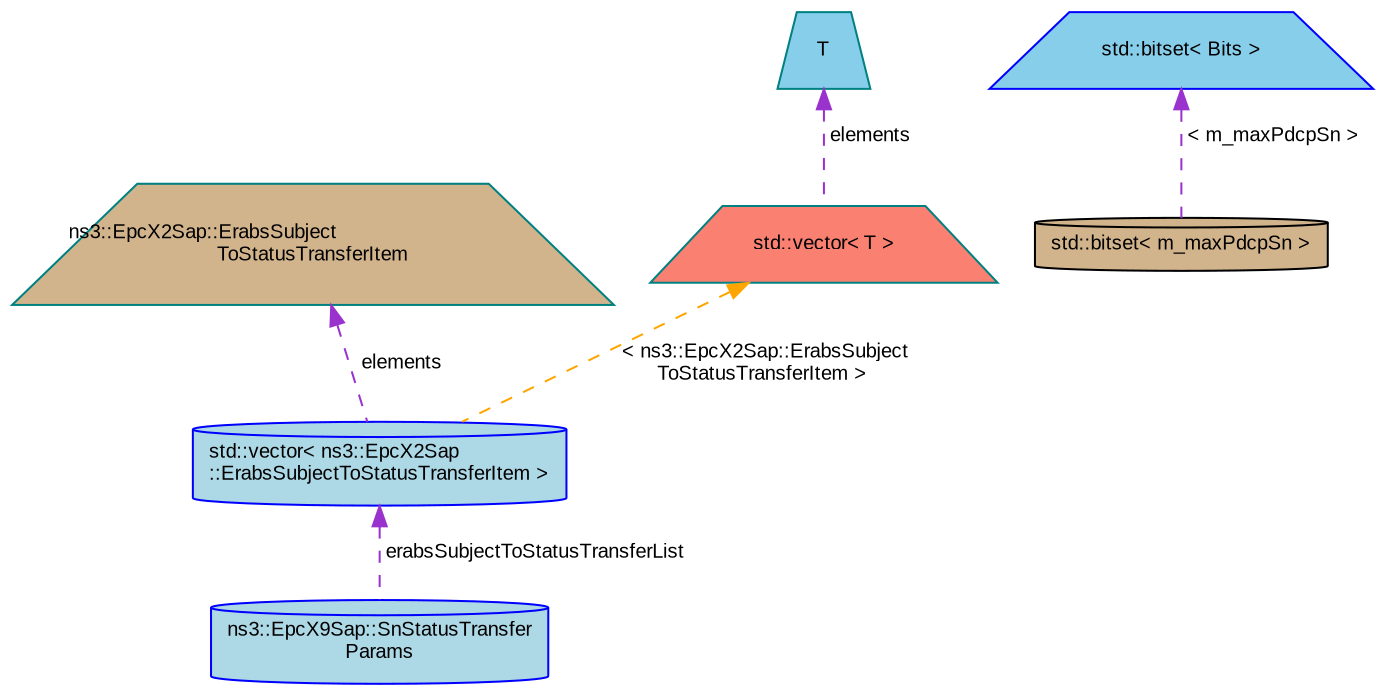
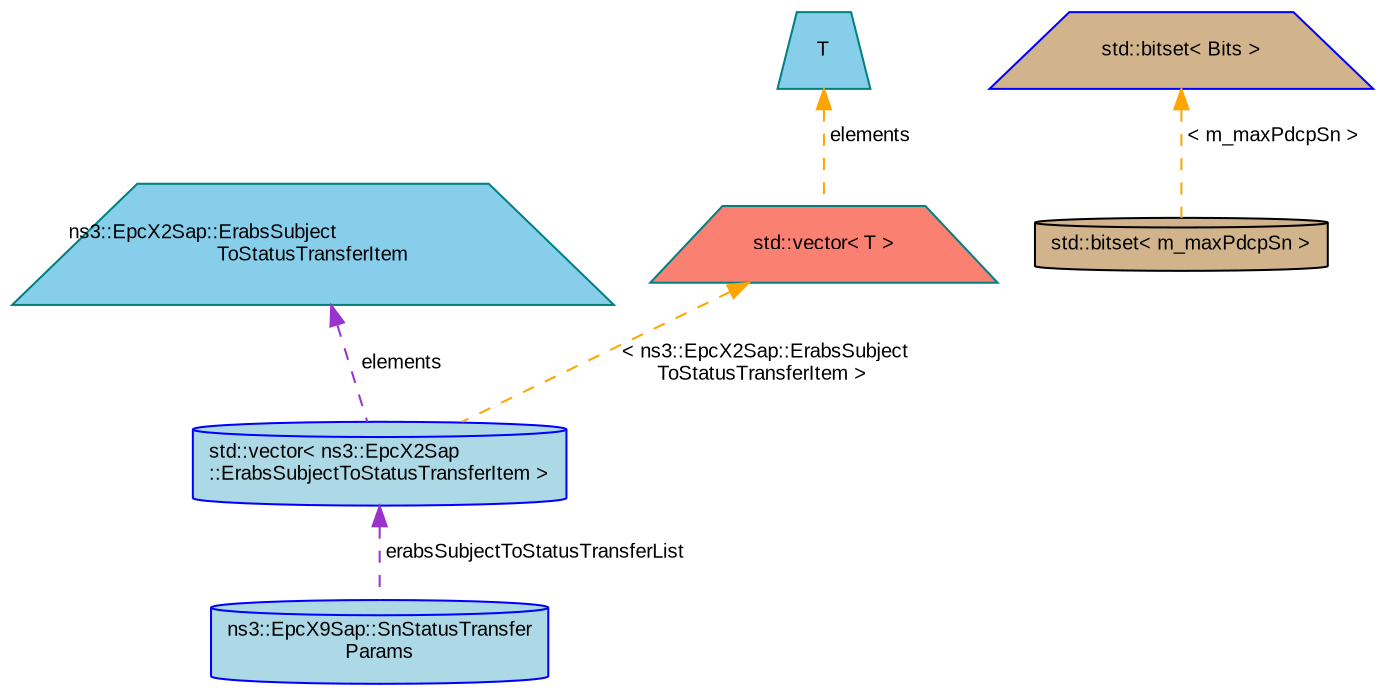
(1181, 50) -> (1181, 50)
(824, 158) -> (824, 158)
(1181, 164) -> (1181, 164)
(313, 244) -> (313, 244)
